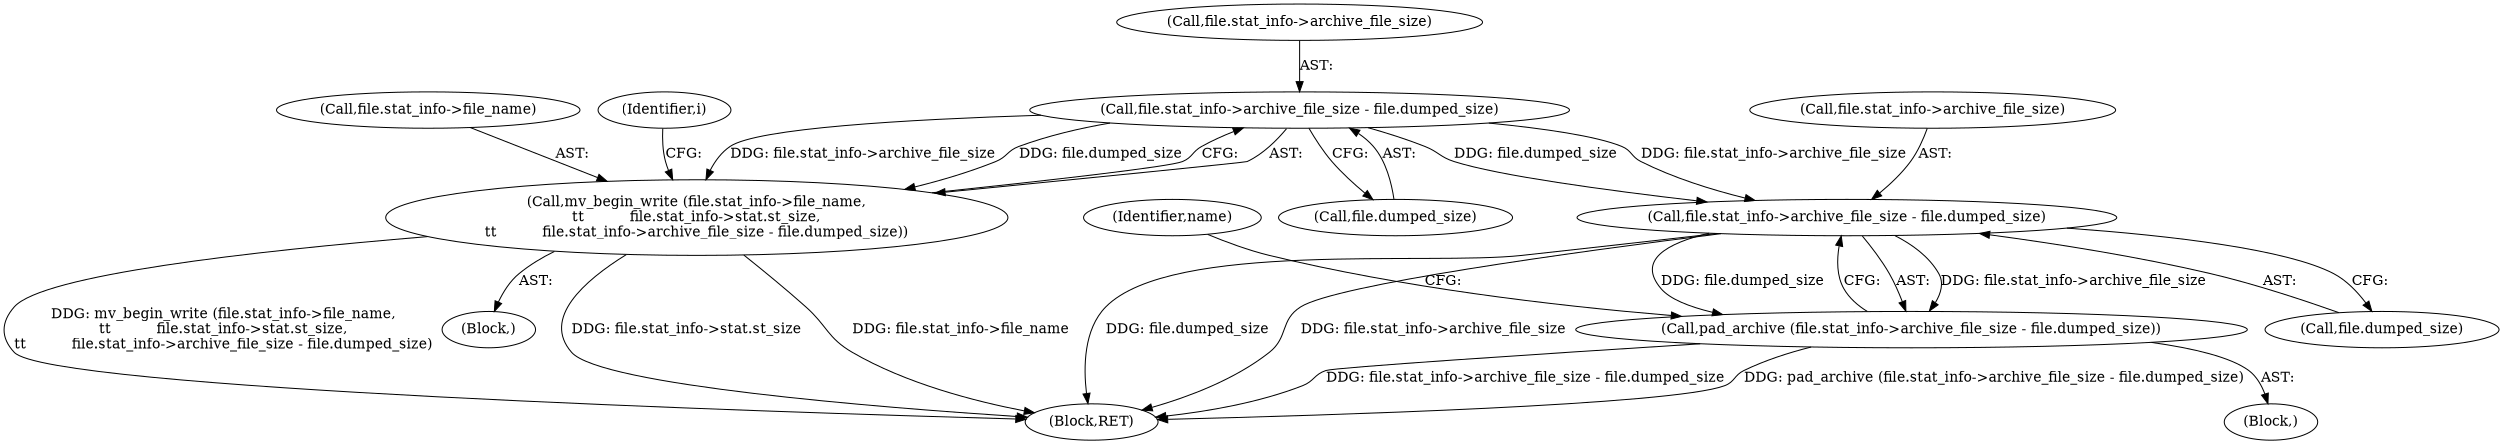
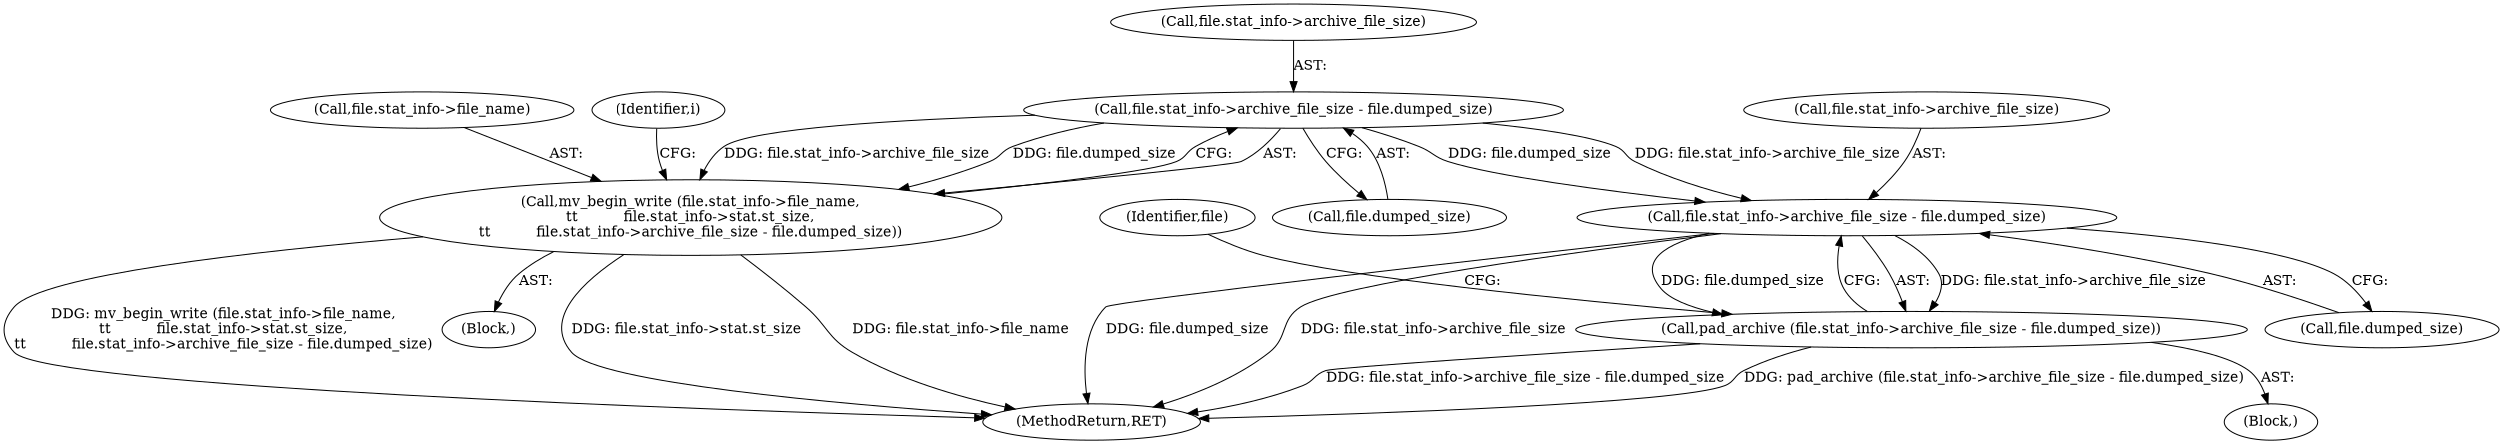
(1172, 218) -> (1177, 218)
(1092, 422) -> (1092, 422)
